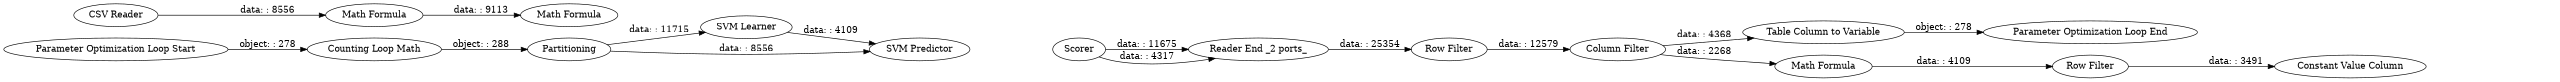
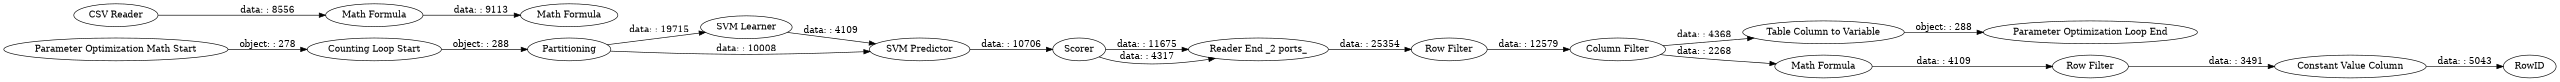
(1944, 28) -> (1944, 28)
(659, 30) -> (659, 30)
(116, 49) -> (116, 49)
(374, 49) -> (374, 49)
(746, 49) -> (746, 49)
none -> (1008, 49)
none -> (2530, 66)
